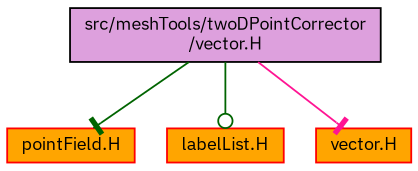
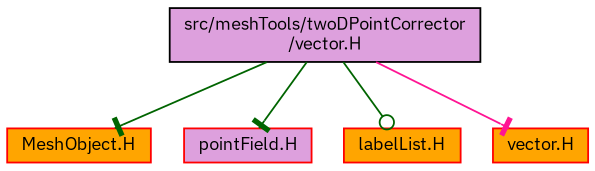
(71, 145) -> (248, 145)
none -> (79, 145)
